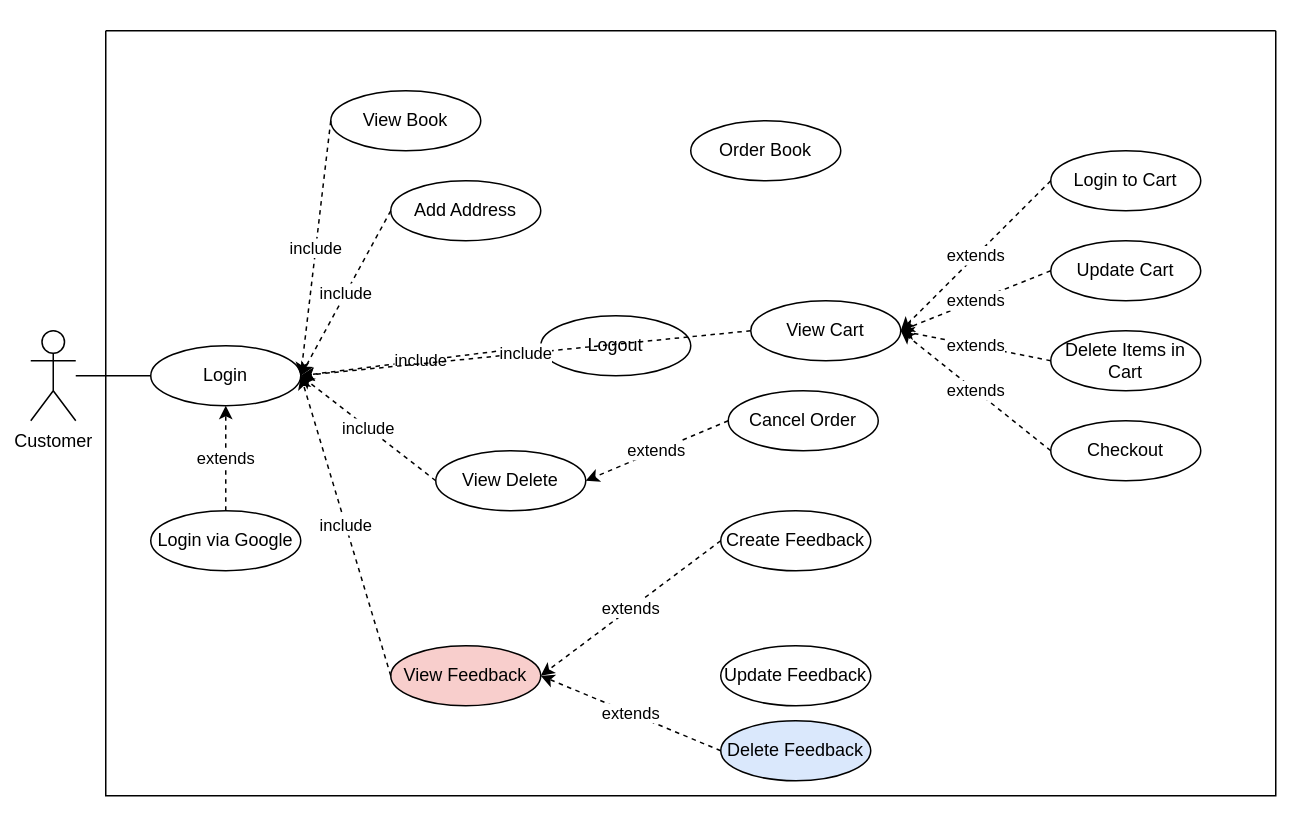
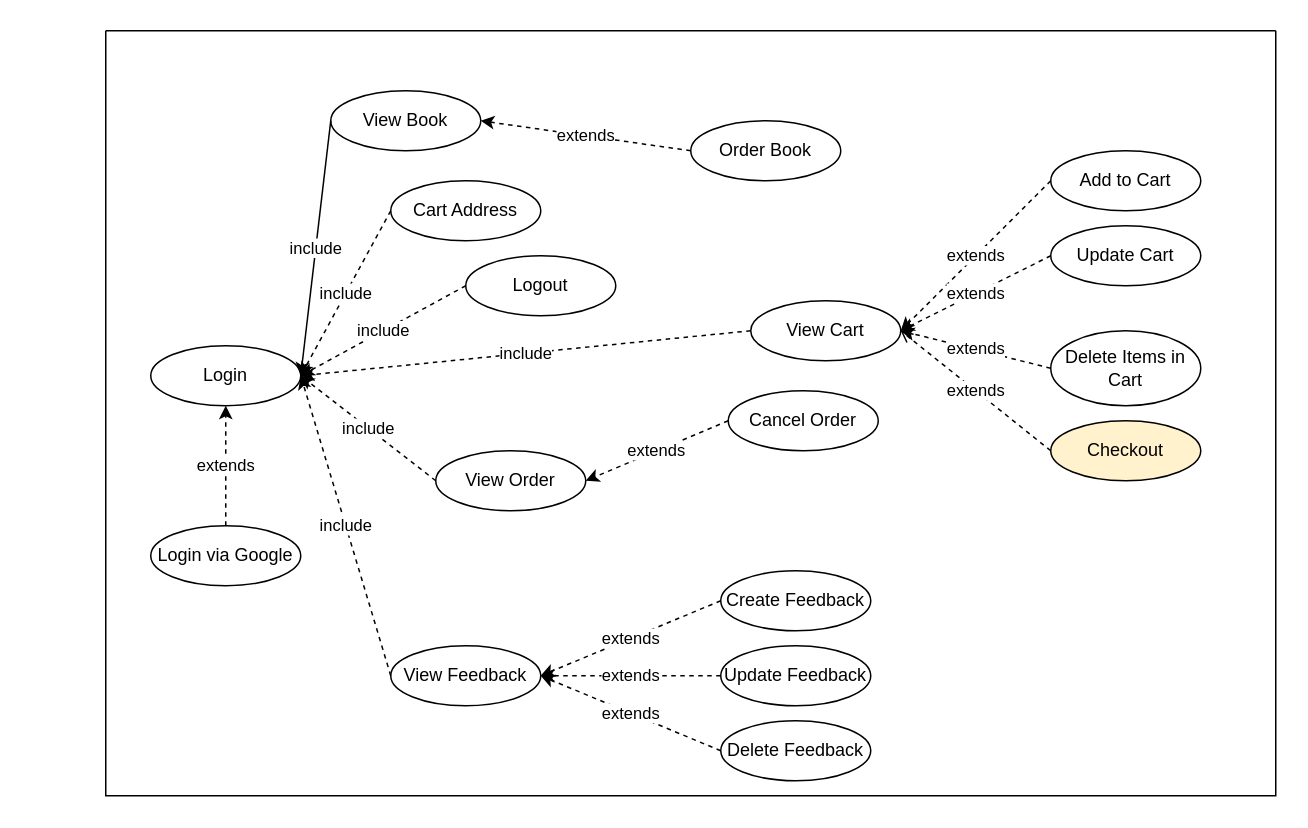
none -> (590, 136)
(324, 180) -> (324, 180)
(1126, 181) -> (1126, 181)
(466, 211) -> (466, 211)
(1126, 271) -> (1126, 256)
(911, 339) -> (908, 337)
(616, 346) -> (541, 286)
(1126, 361) -> (1126, 368)
(53, 376) -> none
(113, 376) -> none
(1126, 451) -> (1126, 451)
(511, 481) -> (511, 481)
(226, 541) -> (226, 556)
(796, 541) -> (796, 601)
(466, 676) -> (466, 676)
none -> (636, 676)
(796, 751) -> (796, 751)
